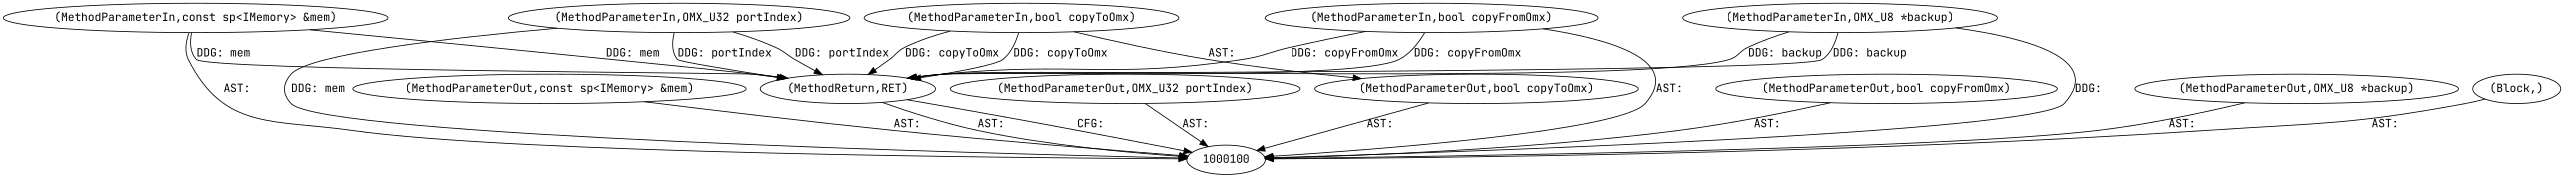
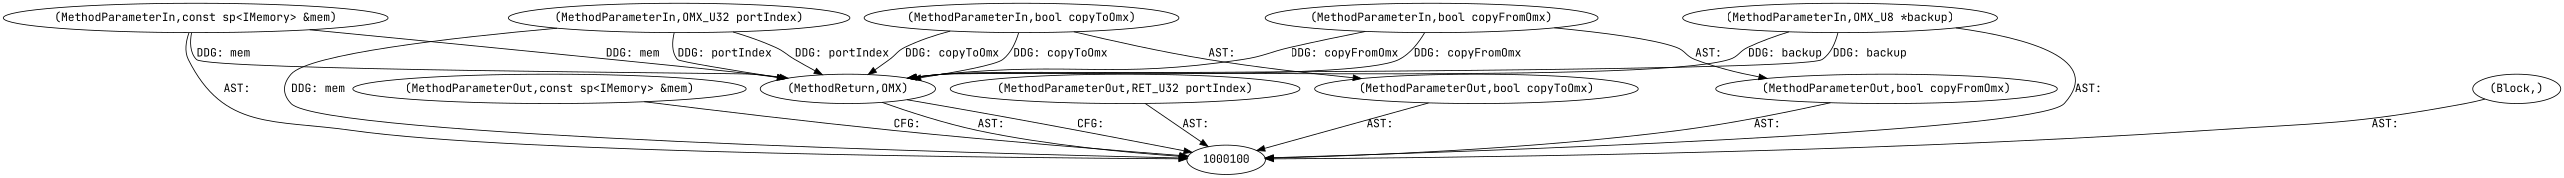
(848, 89) -> (848, 89)
(1125, 89) -> (1125, 89)
(2092, 89) -> (2092, 89)
(2297, 89) -> none
(911, 124) -> (911, 124)
(1538, 131) -> (1659, 43)
